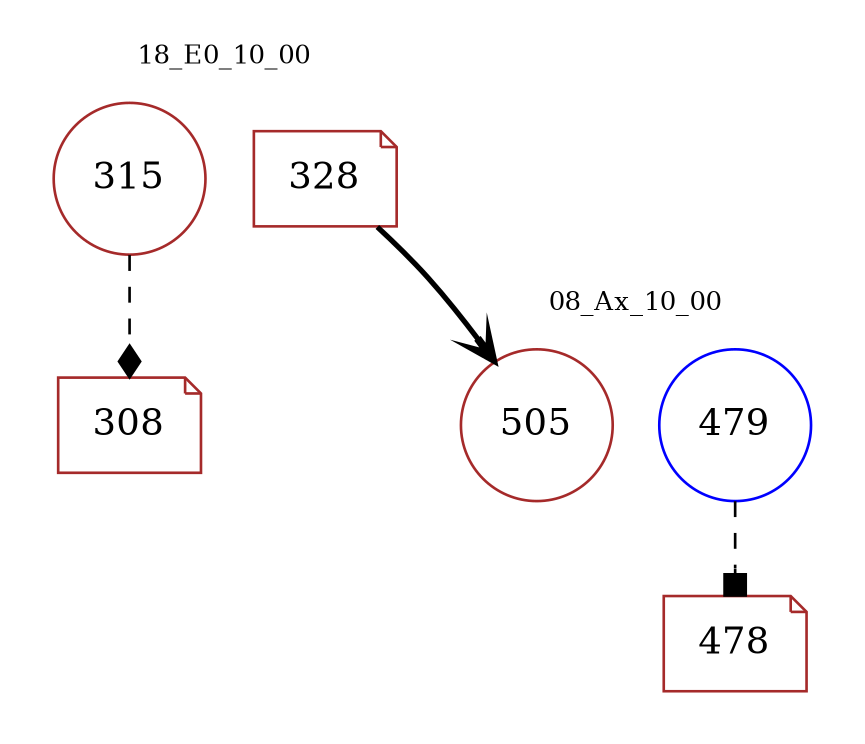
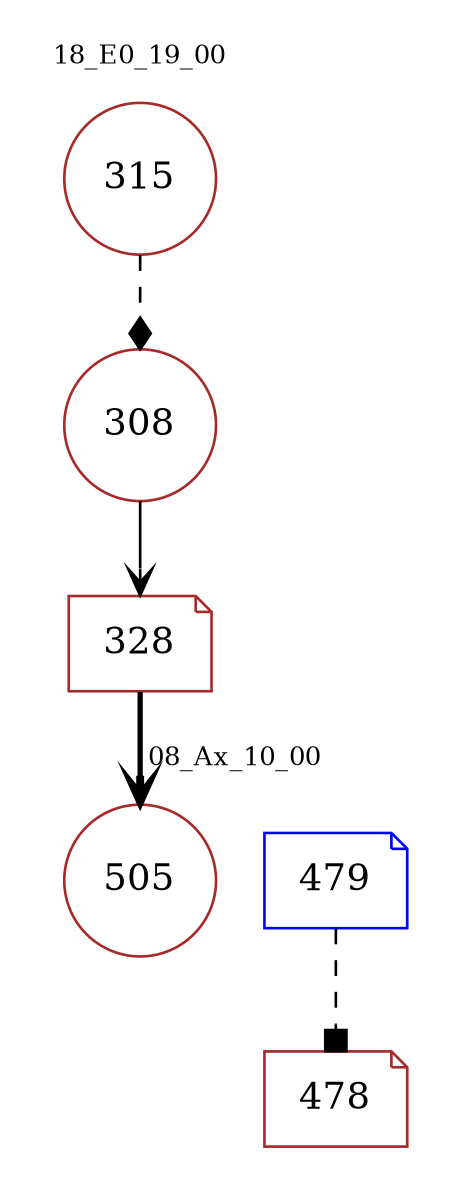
(225, 57) -> (140, 57)
(130, 425) -> (140, 425)
(735, 425) -> (336, 881)
none -> (140, 535)
